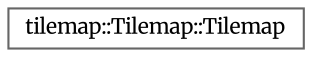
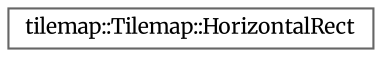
(156, 28) -> (191, 28)
